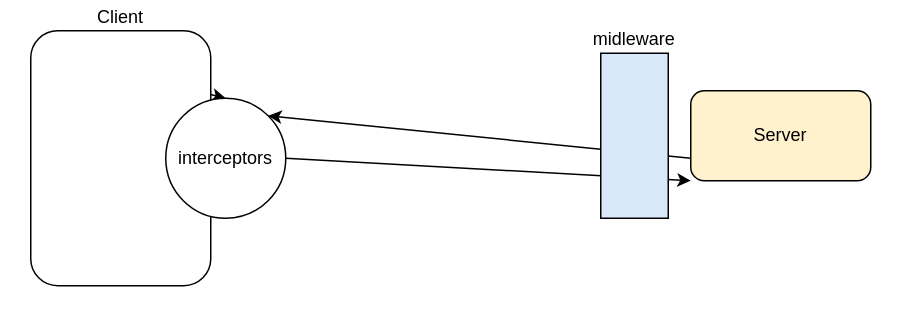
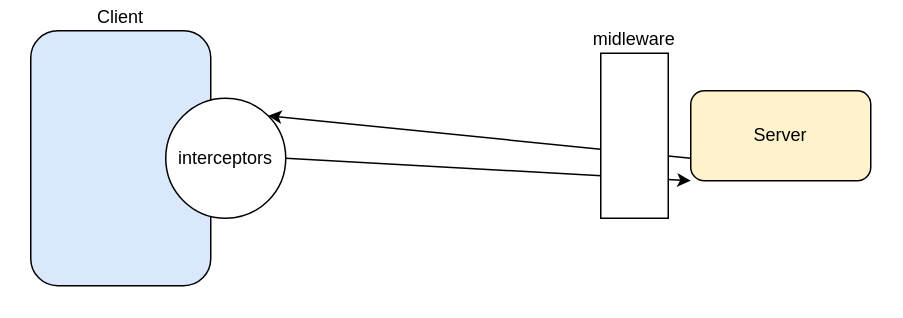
(213, 95) -> none
(635, 136) -> (635, 136)
(121, 158) -> (121, 158)
